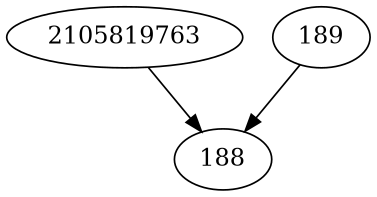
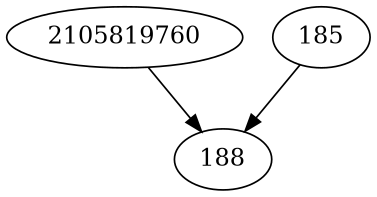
(125, 37) -> (125, 37)
(321, 37) -> (321, 37)
